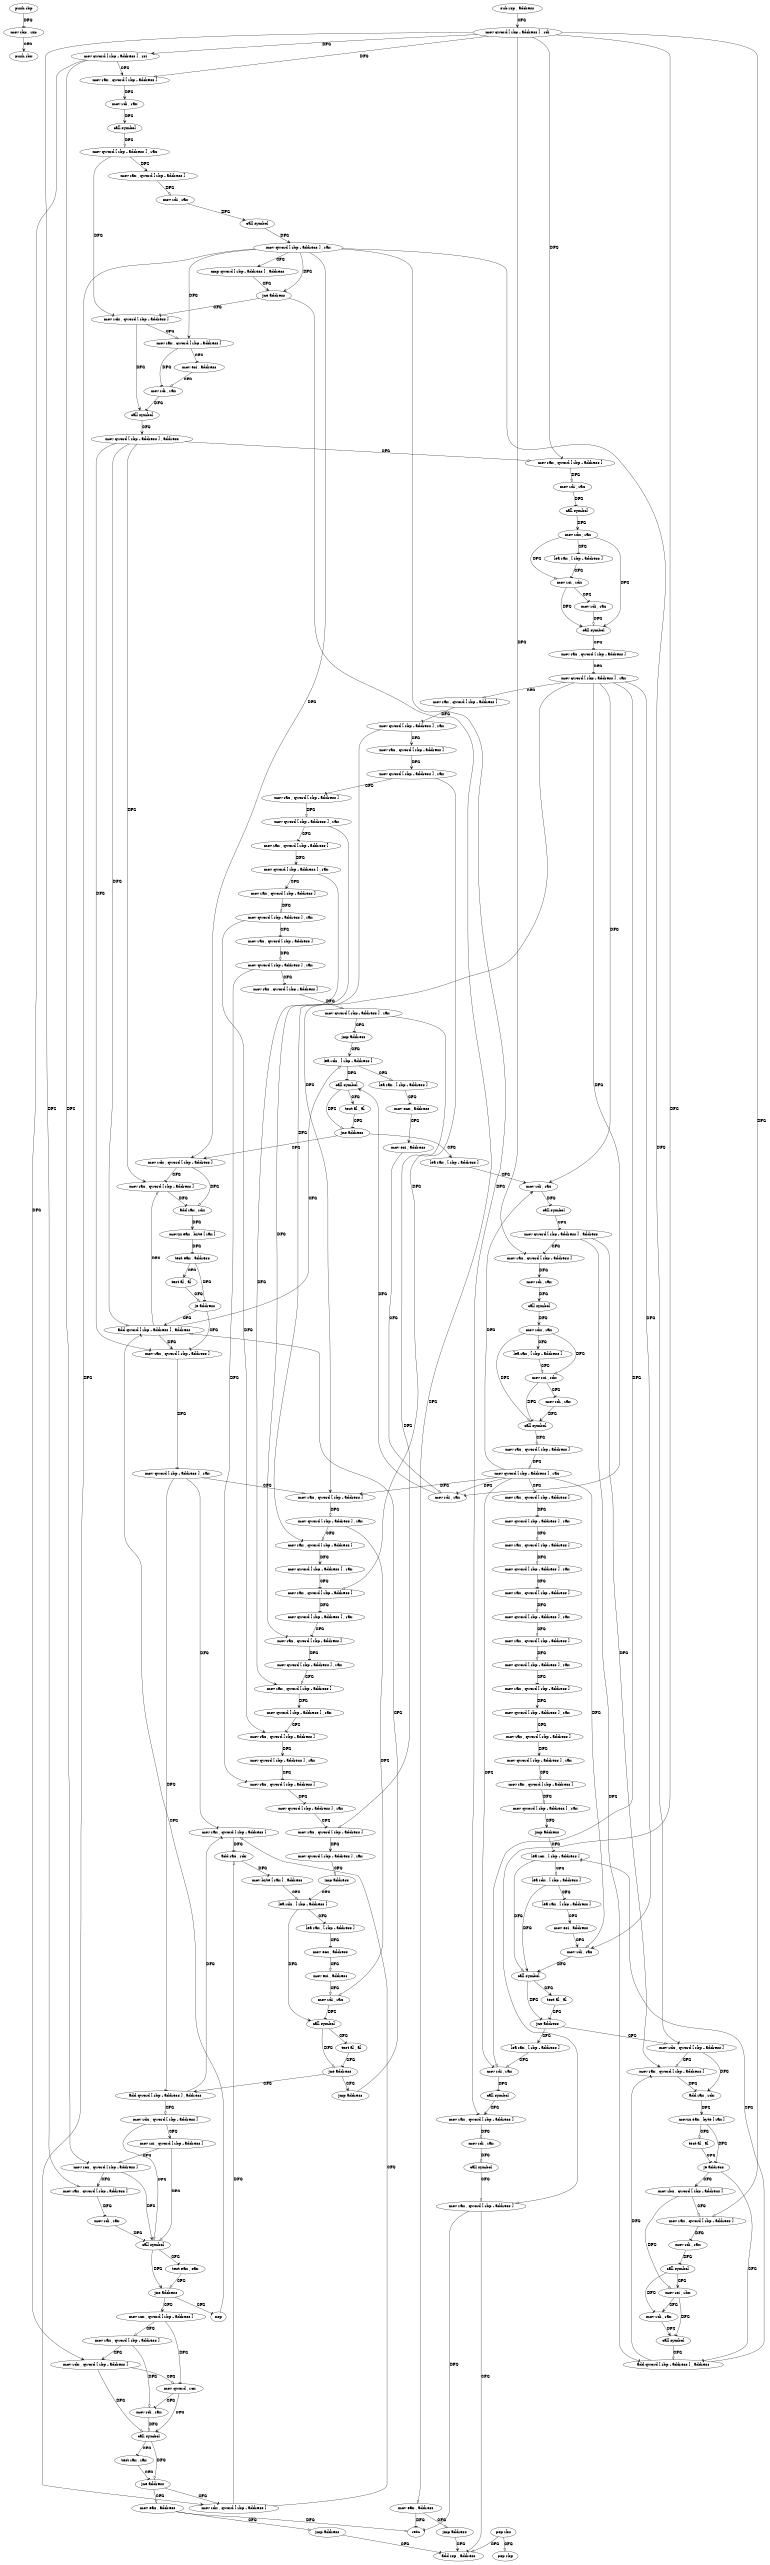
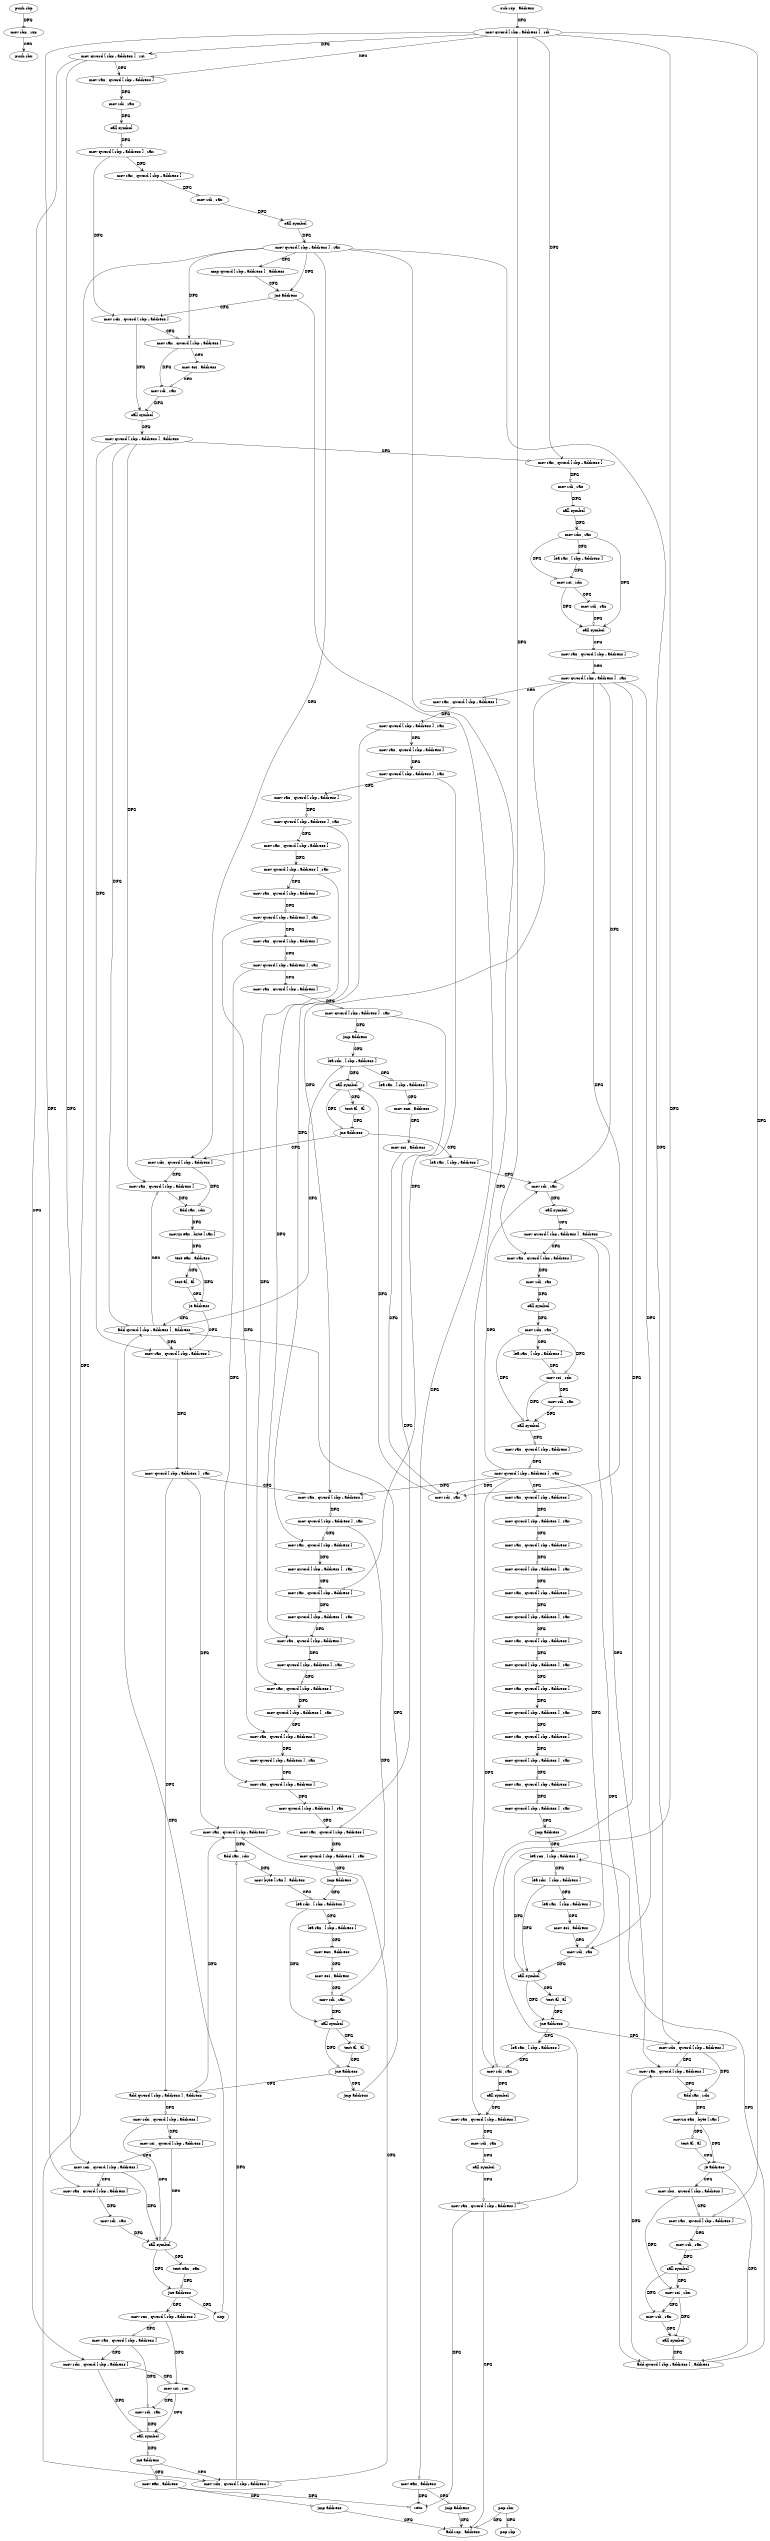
(517, 19) -> (517, 20)
(645, 2237) -> (645, 2238)
(180, 2389) -> (176, 2389)
(134, 2460) -> none
